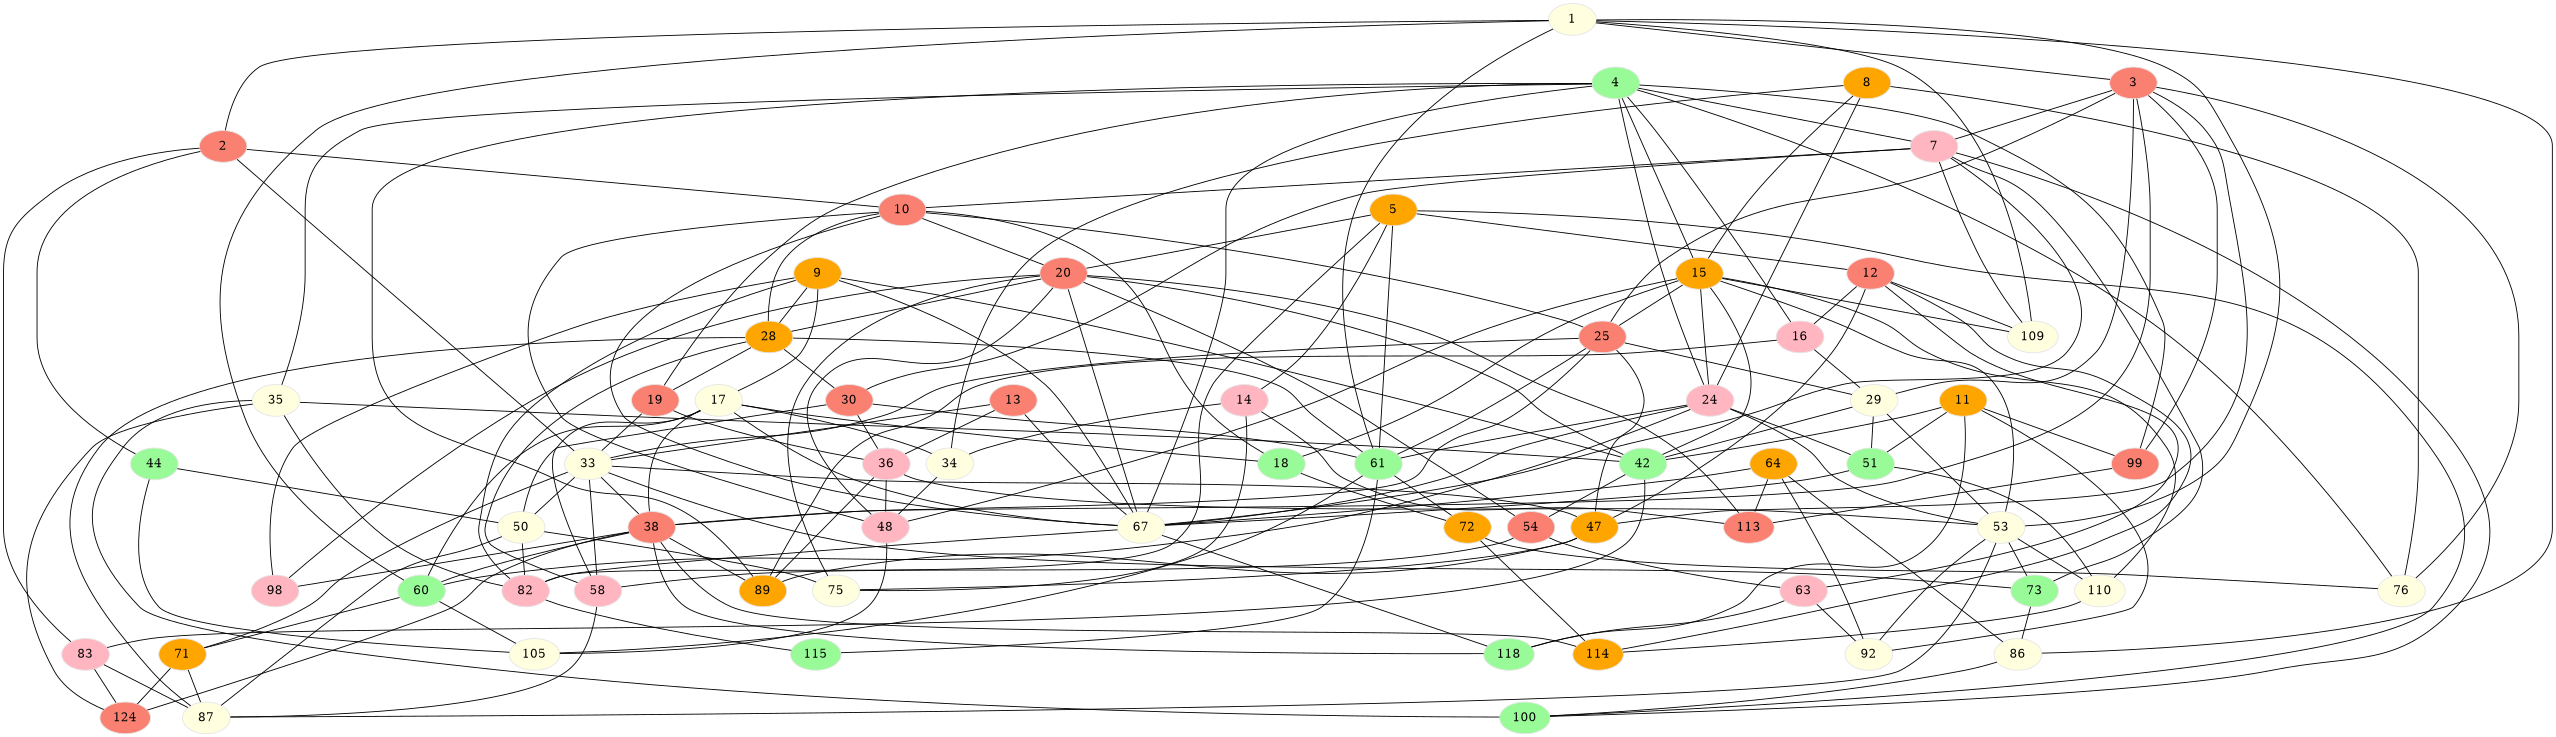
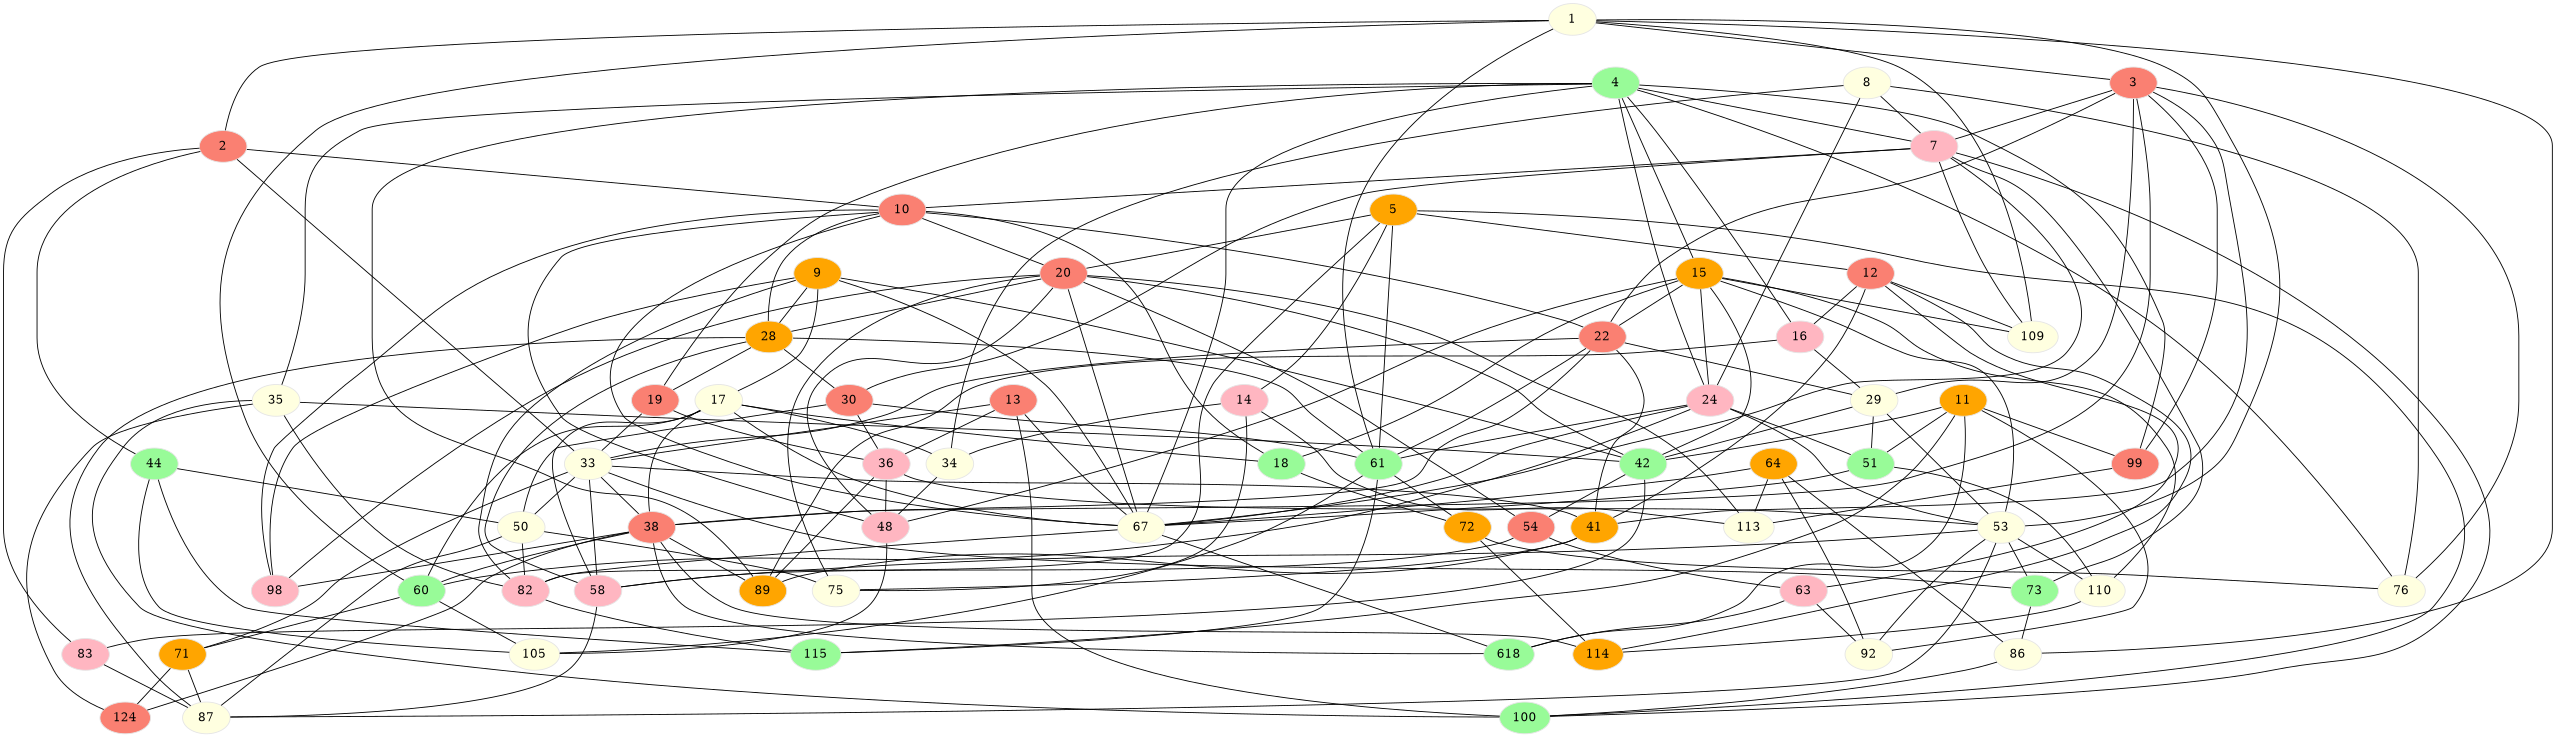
(1867, 83) -> (1867, 83)
(1774, 172) -> (1906, 119)
none -> (486, 279)
(1602, 337) -> (1602, 337)
(1595, 527) -> (1595, 527)
(1749, 527) -> (1749, 527)
none -> (1299, 555)
none -> (1424, 608)
none -> (386, 624)
(1509, 654) -> (1509, 654)
none -> (1163, 675)
(105, 686) -> none
